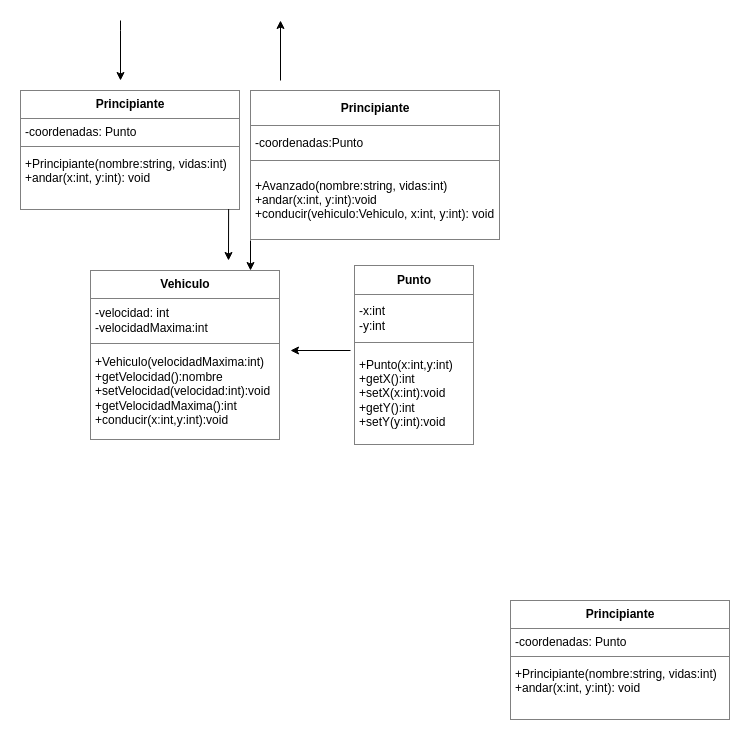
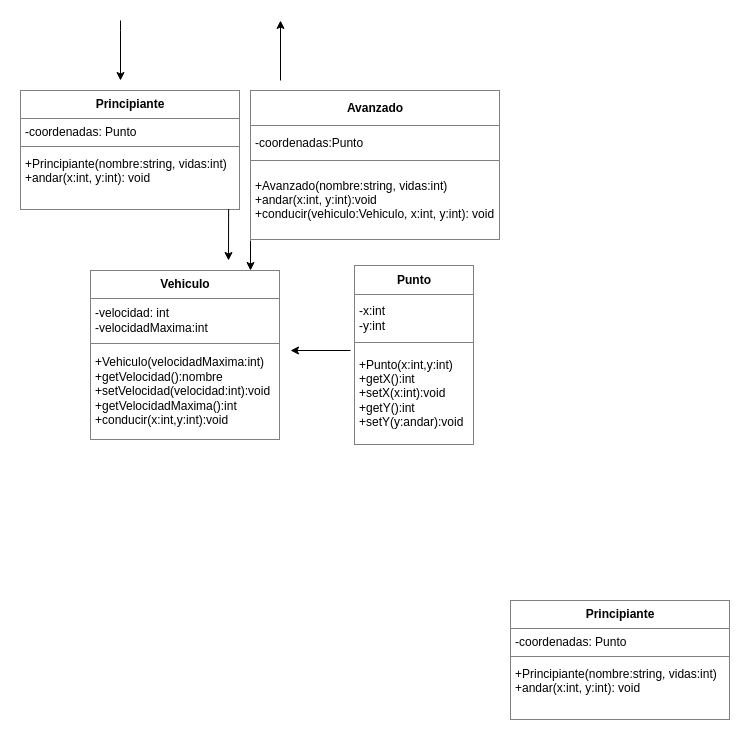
(377, 134) -> (377, 134)
(411, 323) -> (414, 323)
